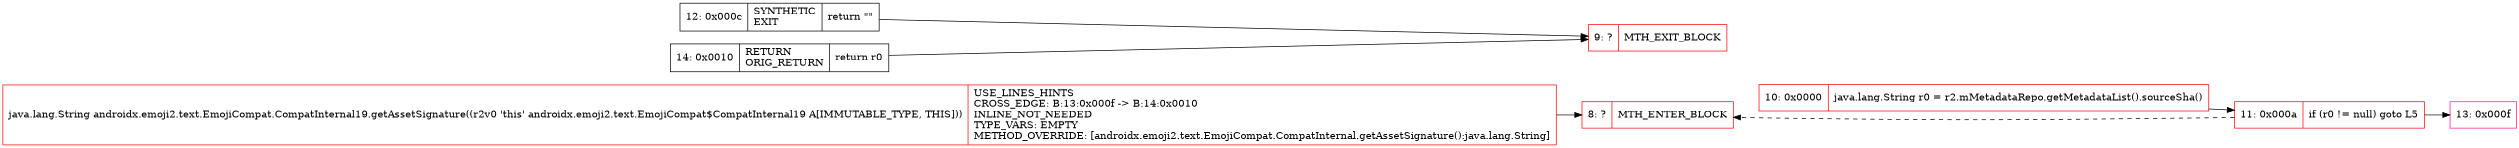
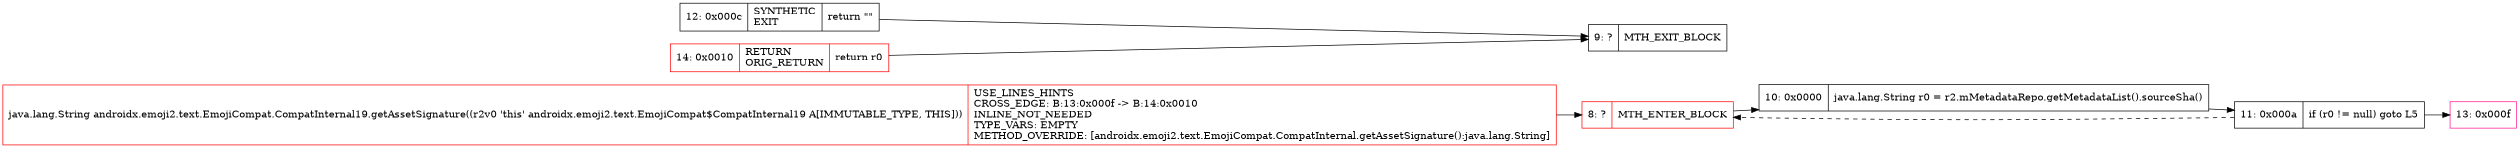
(1658, 38) -> (1658, 38)
(780, 58) -> (780, 58)
(1984, 98) -> (1984, 98)
none -> (1742, 111)
(2329, 115) -> (2329, 115)
